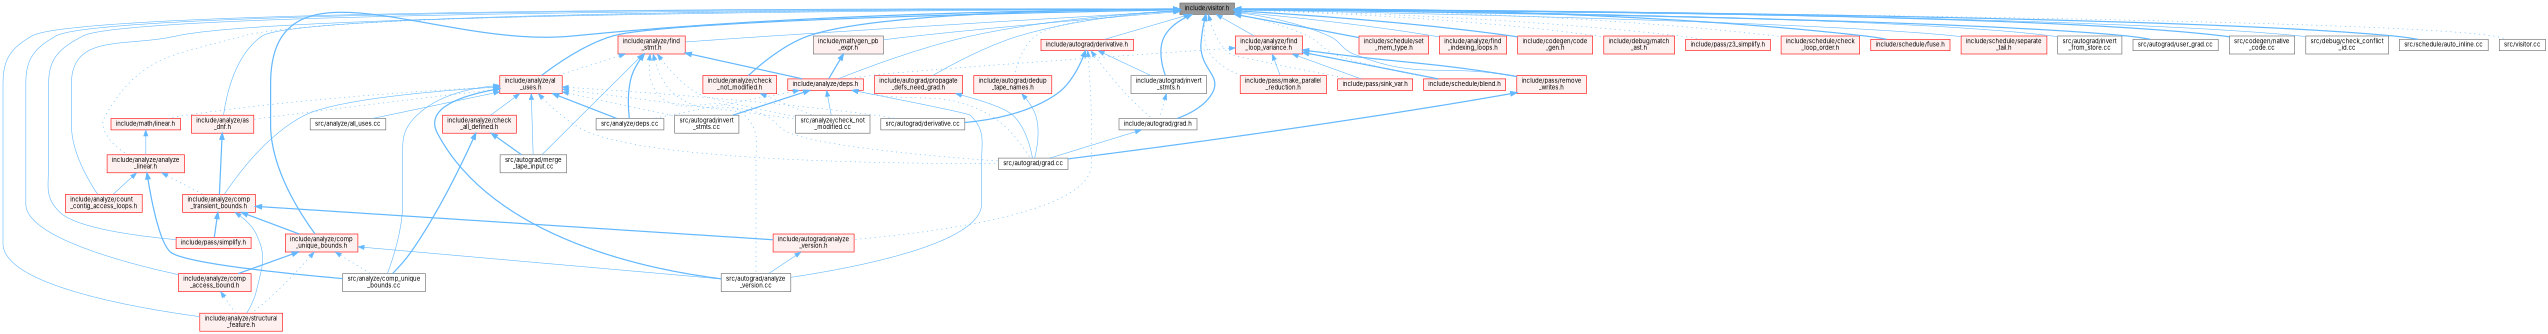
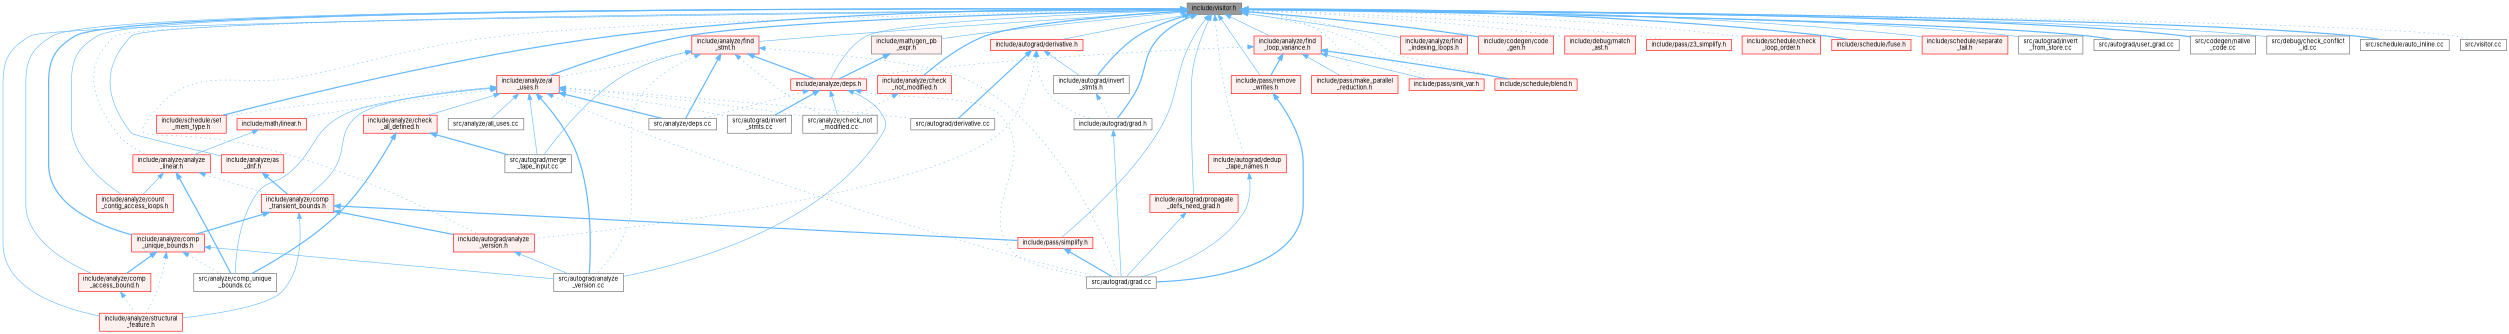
none -> (473, 40)
(374, 104) -> (358, 99)
none -> (1091, 264)
